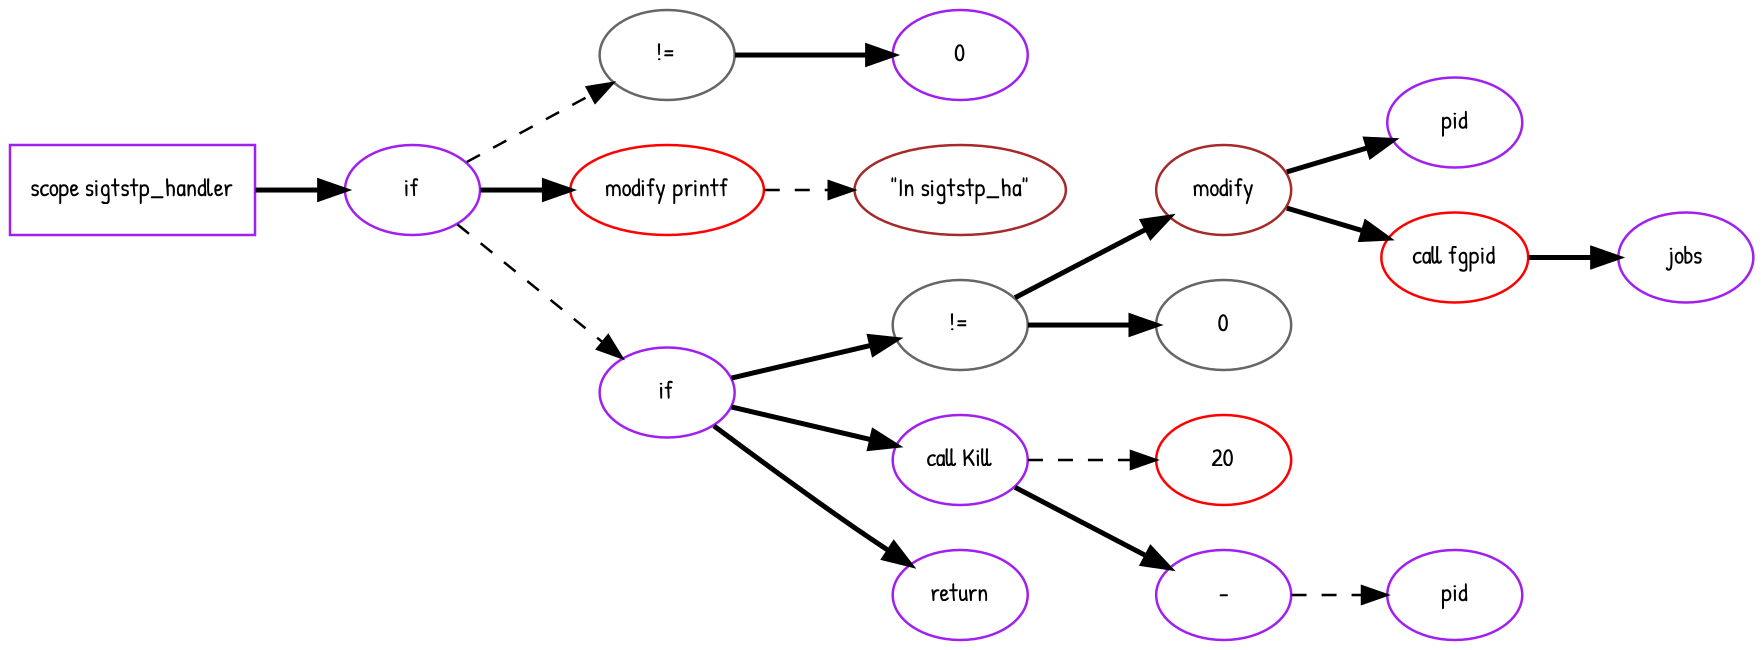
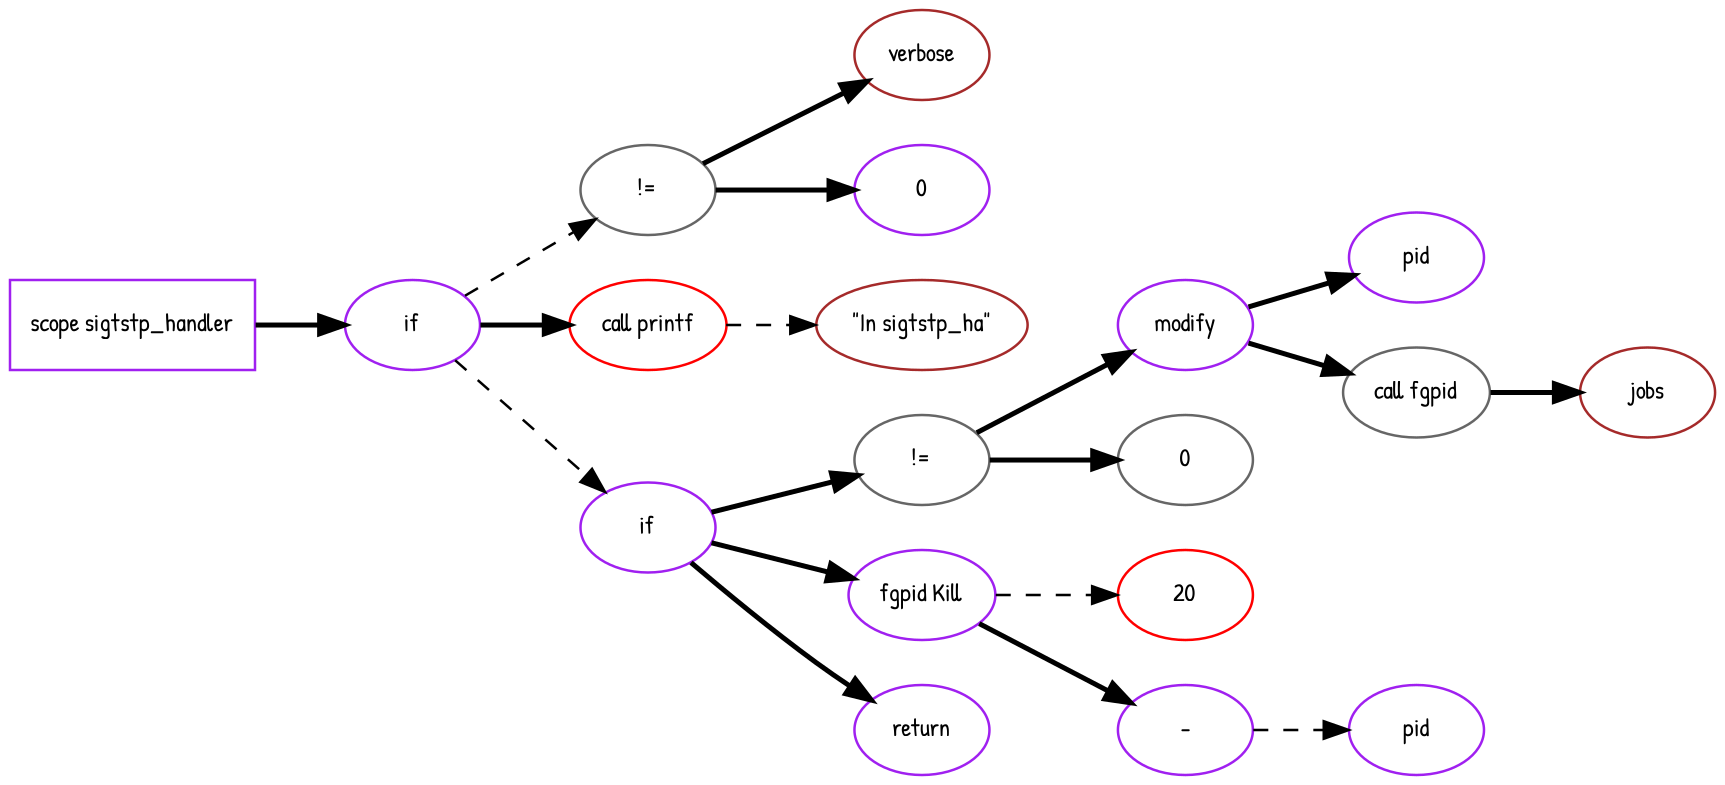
none -> (922, 55)
(667, 190) -> (648, 325)
(1224, 190) -> (1185, 325)
(1455, 258) -> (1416, 392)
(1686, 258) -> (1648, 392)
(960, 460) -> (922, 595)
